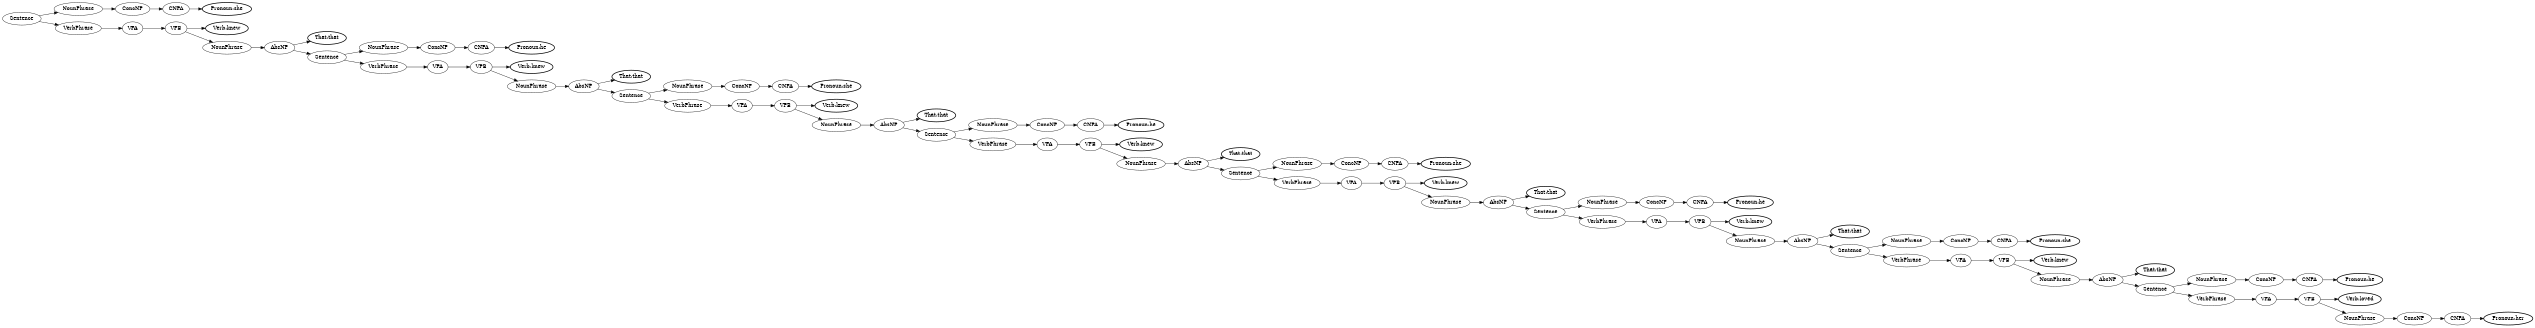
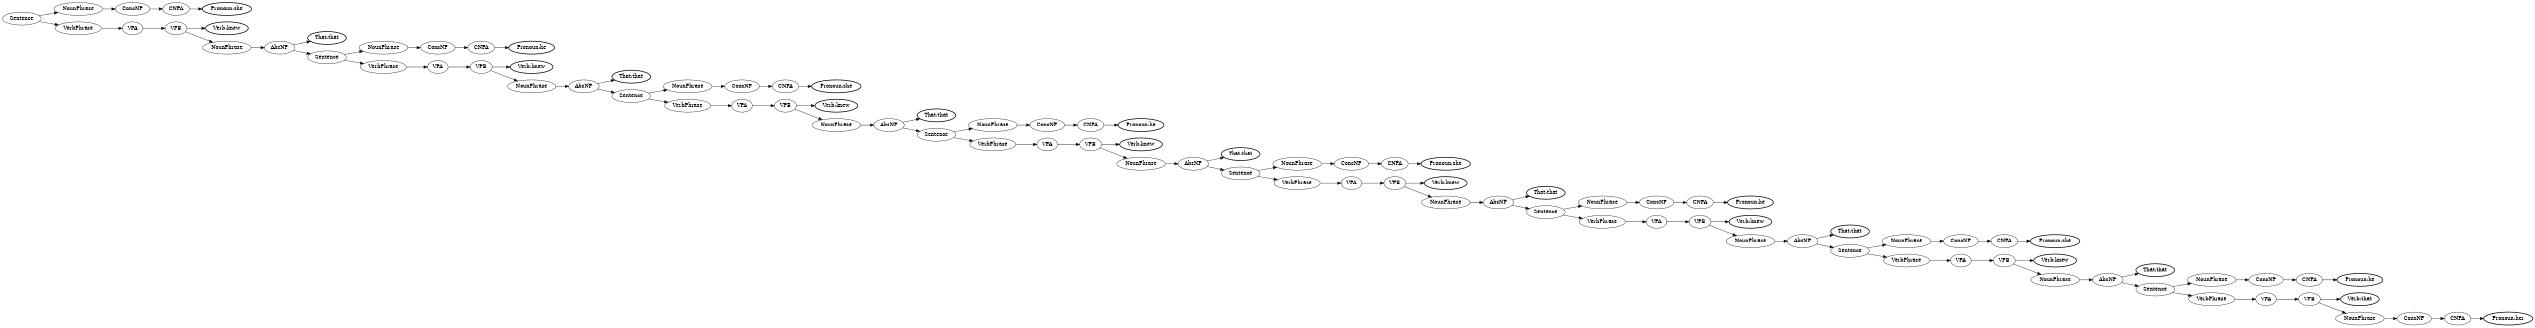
(2360, 299) -> (2360, 299)
